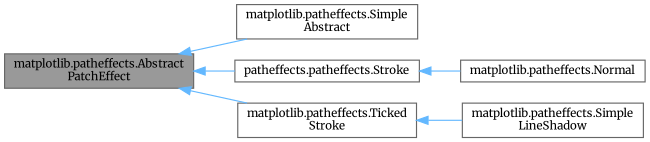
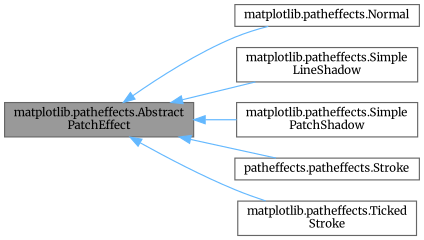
(327, 22) -> (327, 120)
(446, 71) -> (198, 55)
(445, 120) -> (219, 91)
